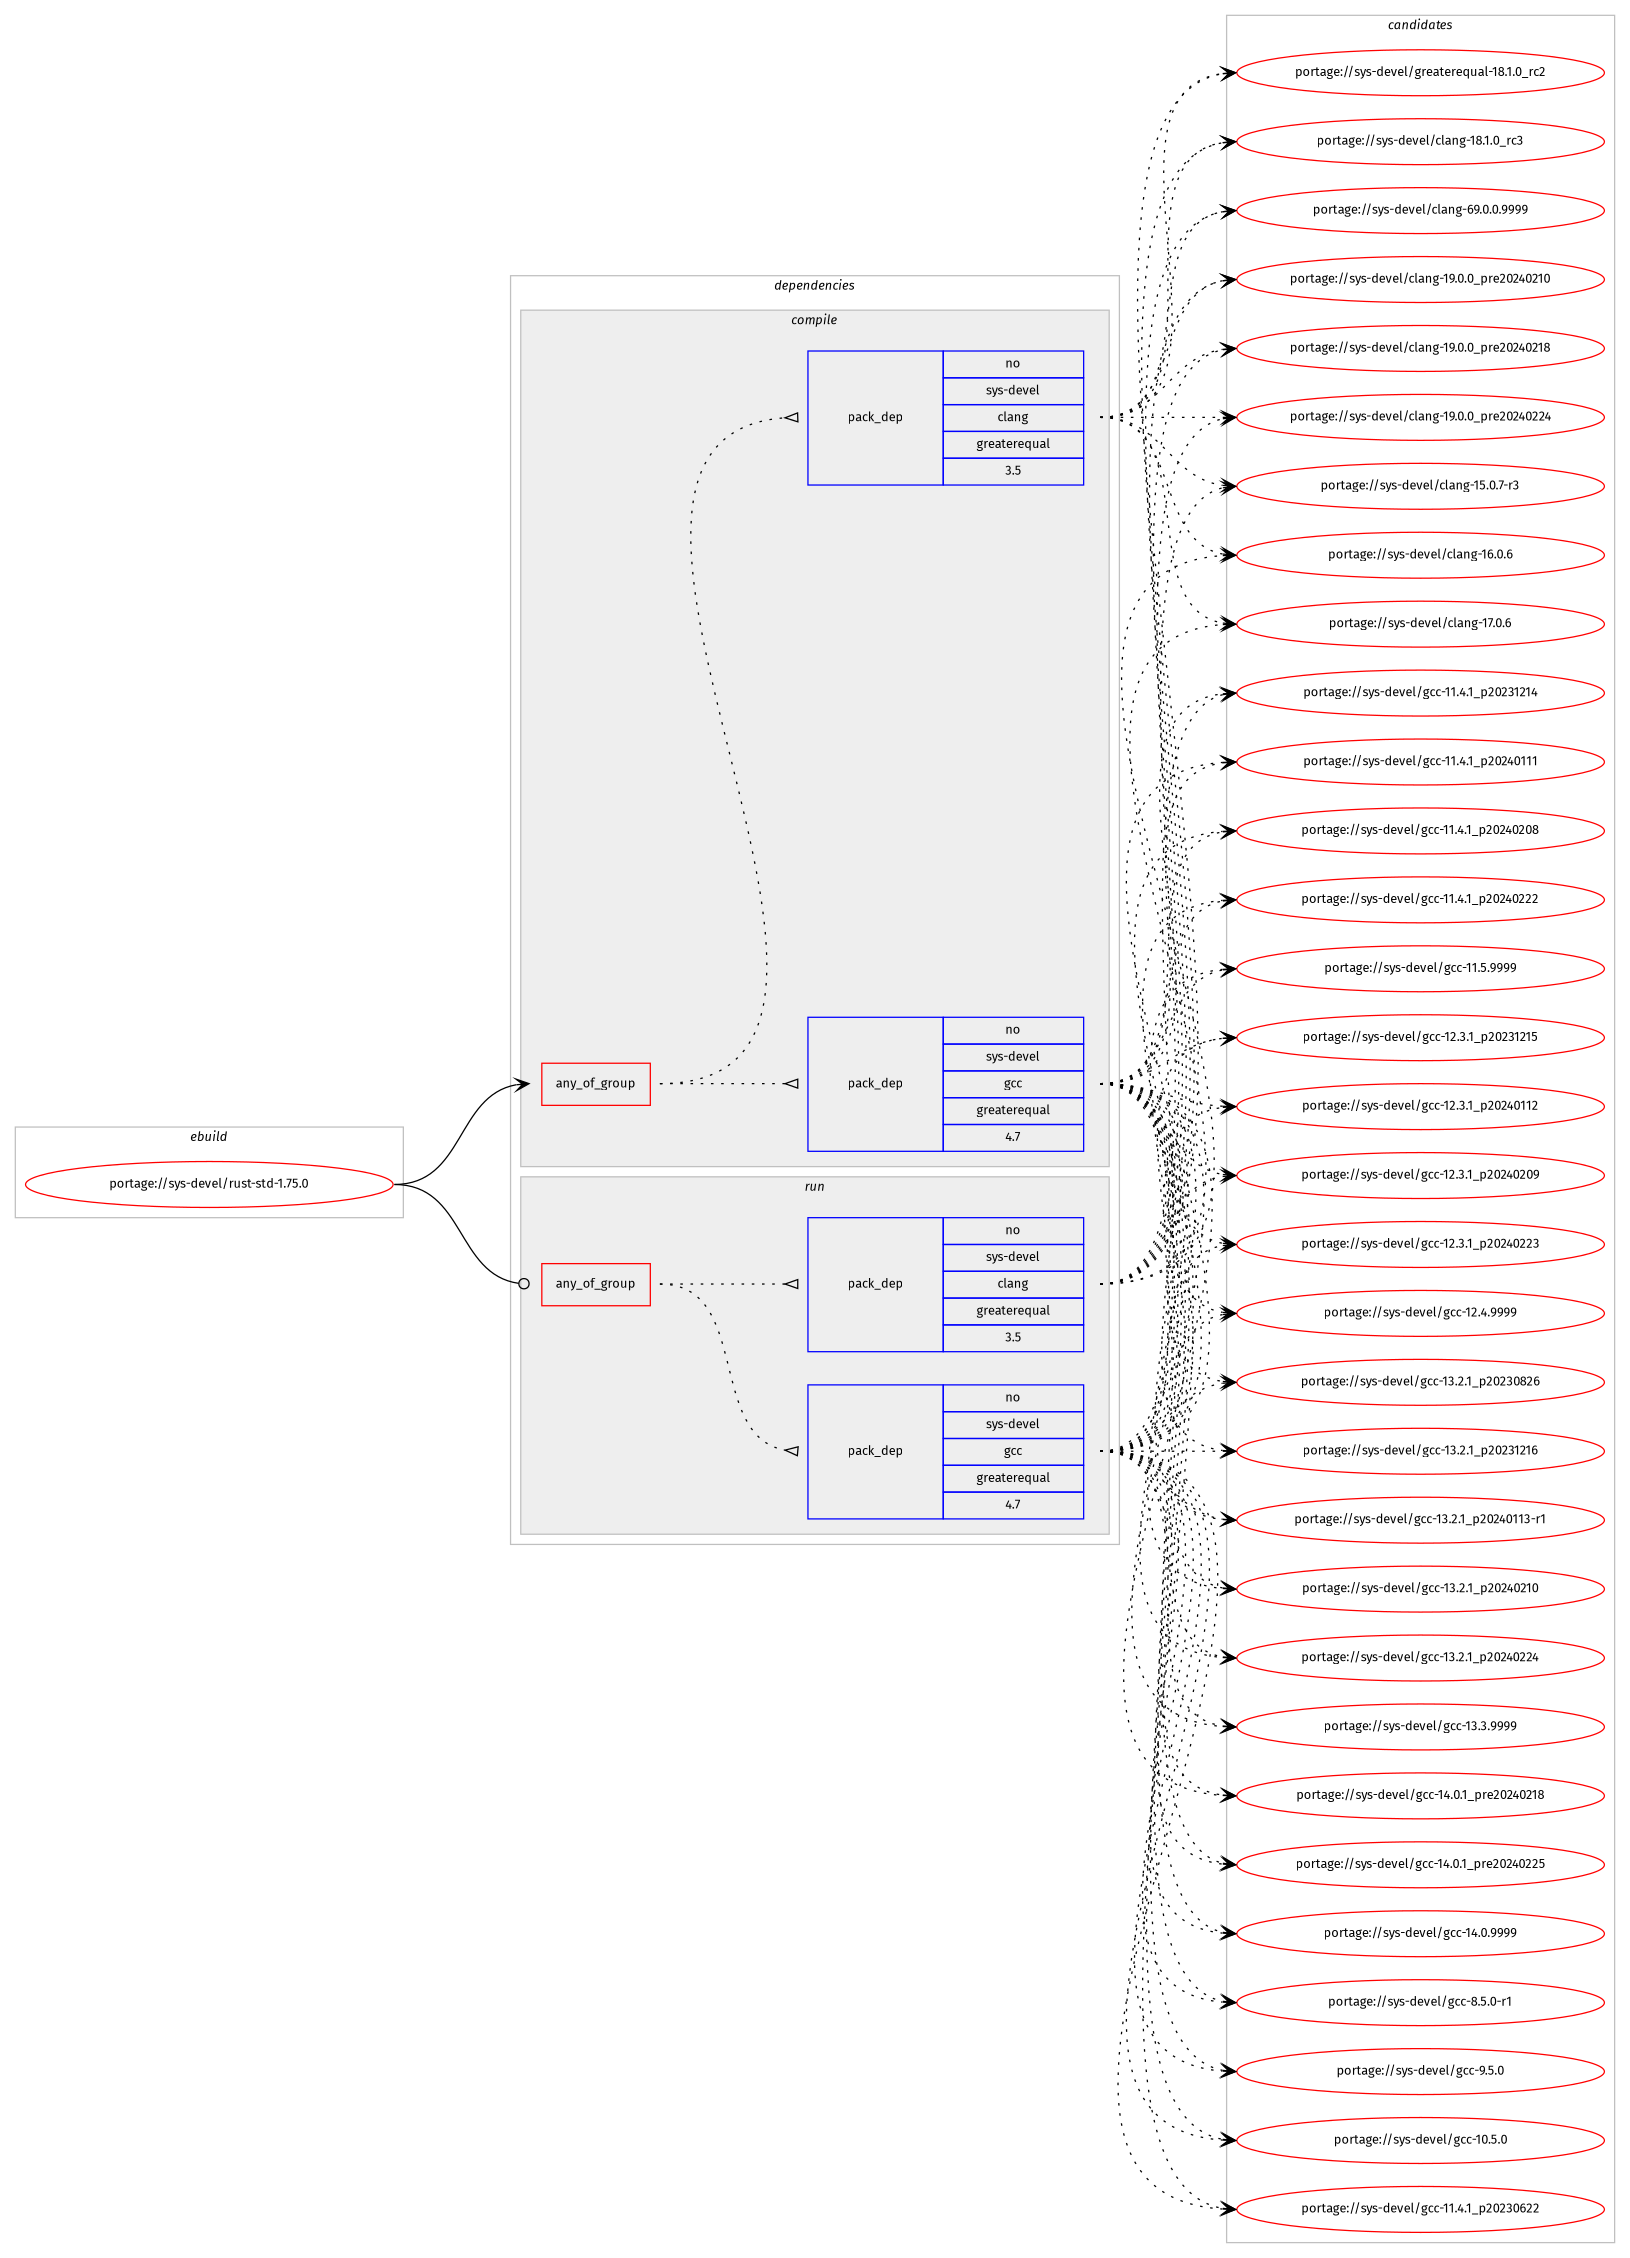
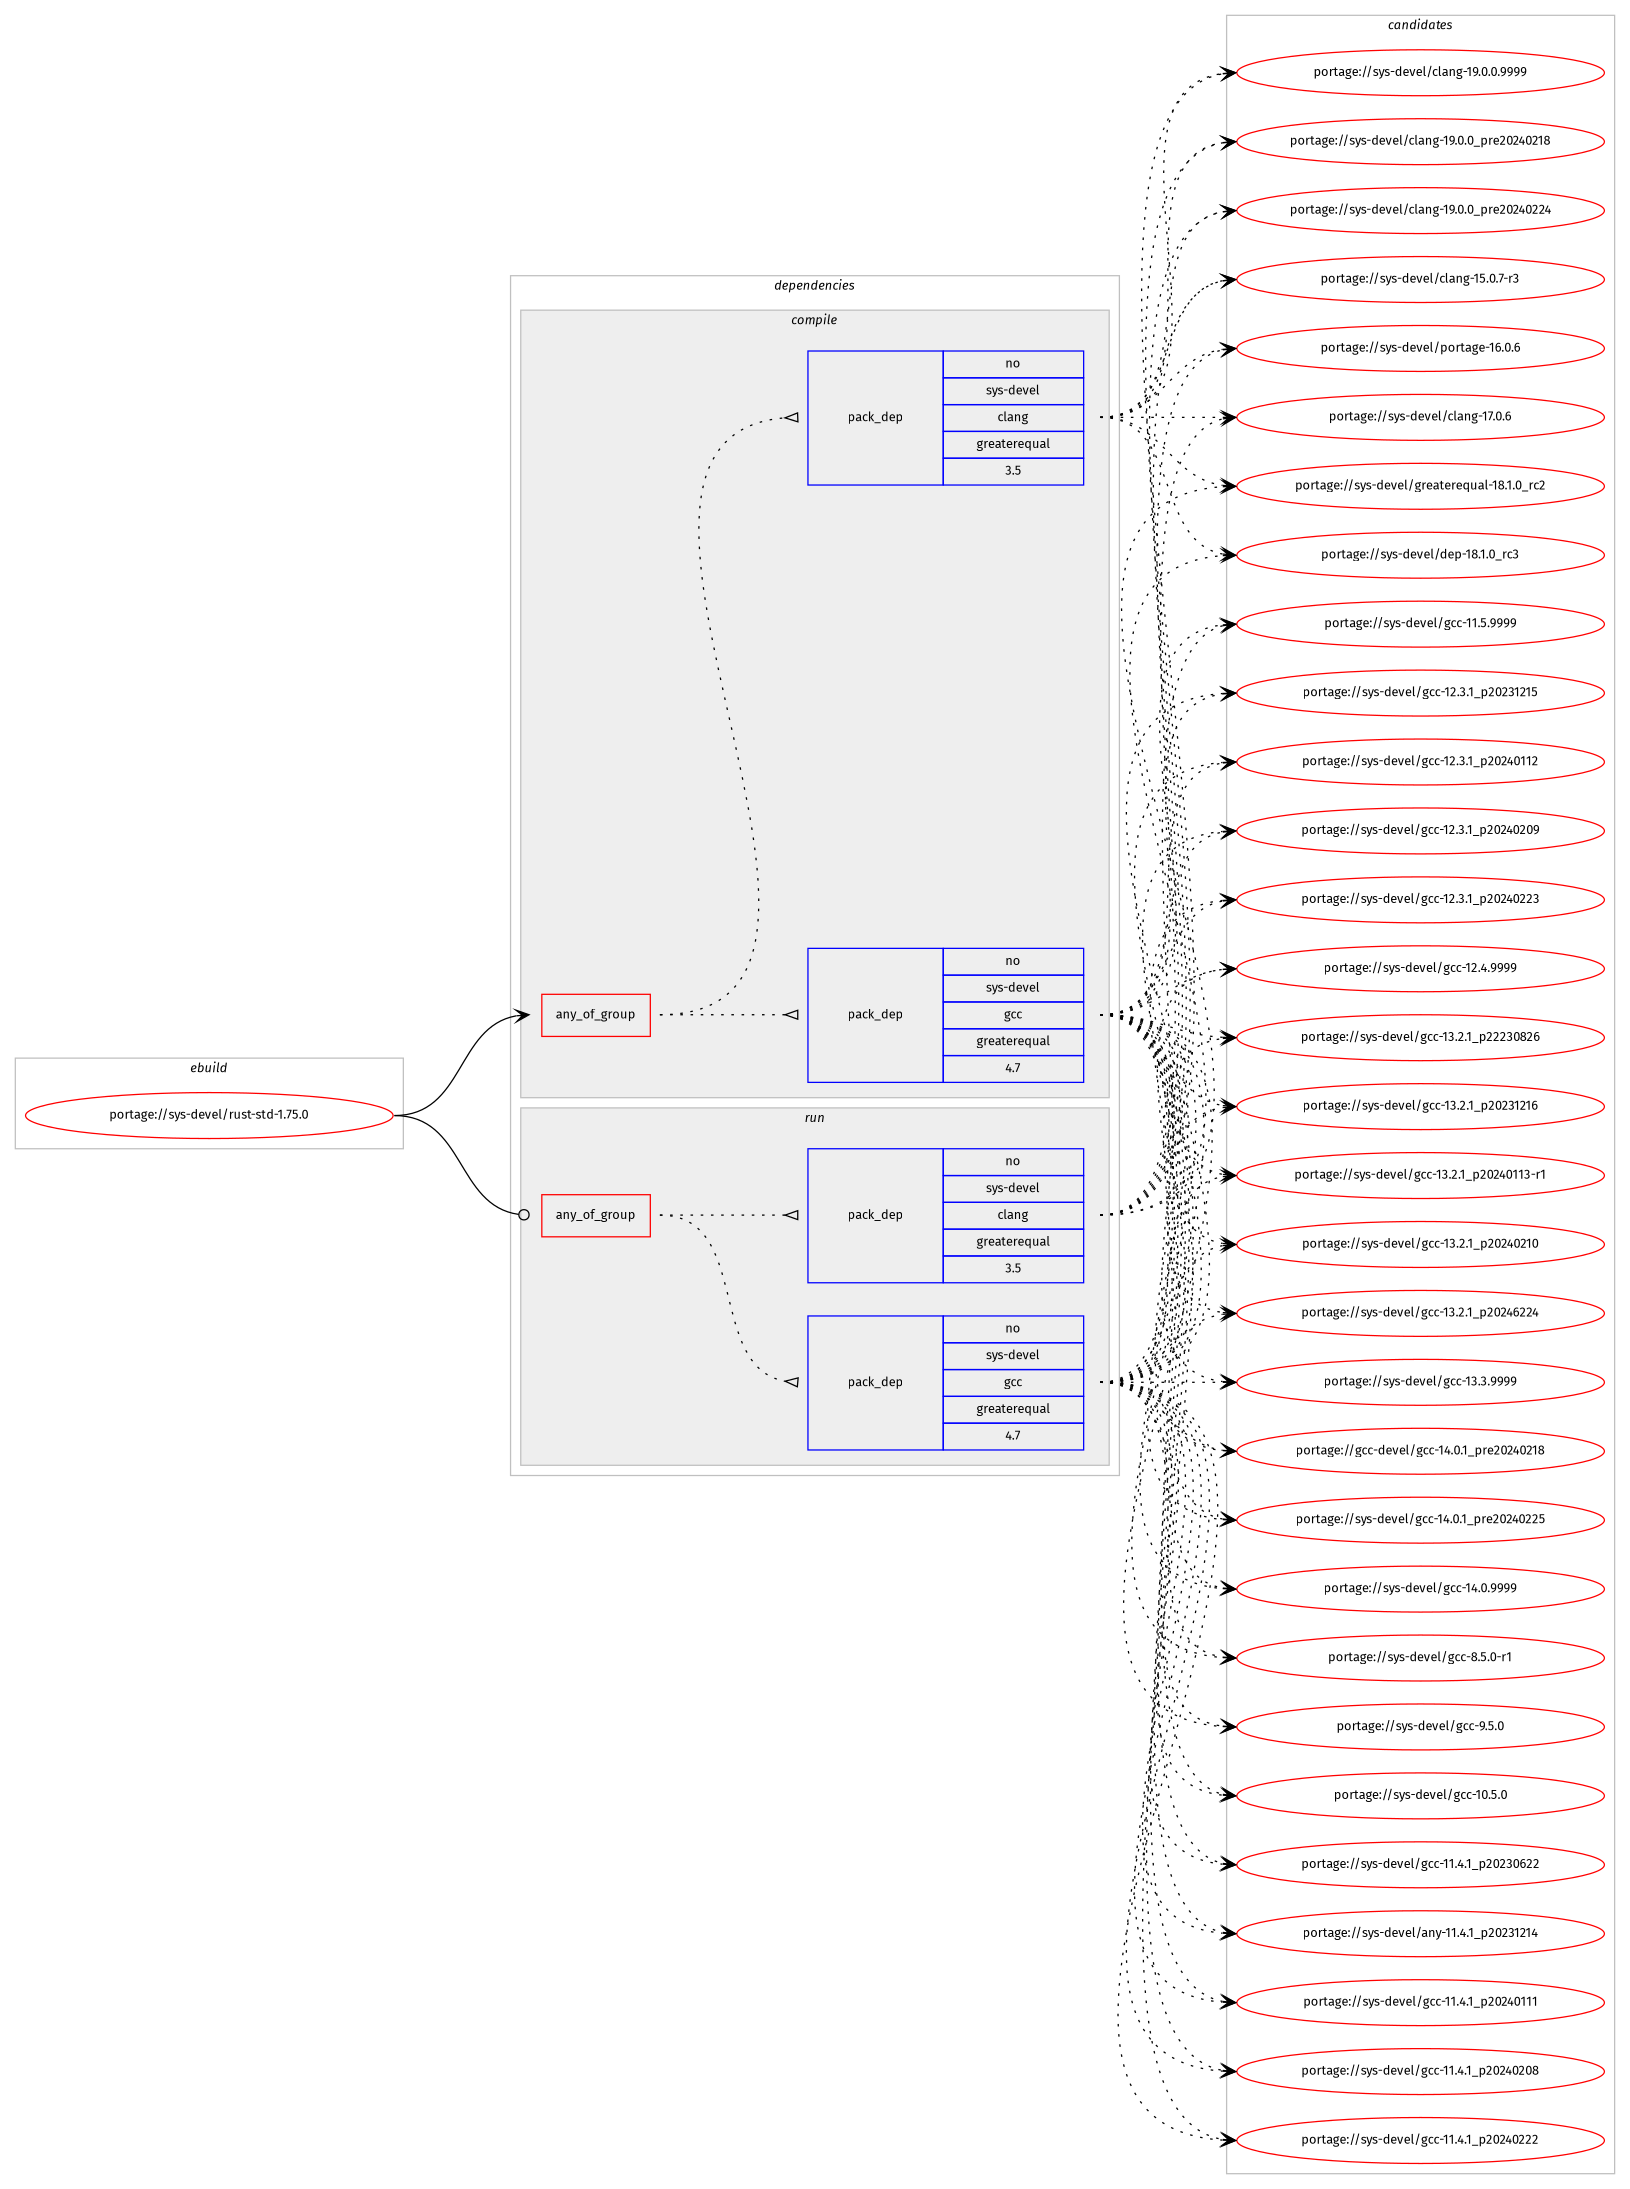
(1421, 142) -> (1421, 555)
(1421, 211) -> (1421, 73)
(1421, 280) -> none
(1421, 555) -> (1421, 348)
(1421, 693) -> (1421, 1934)
(1421, 1382) -> (1421, 1038)
(1421, 1658) -> (1421, 1313)
(1421, 1796) -> (1421, 1451)
